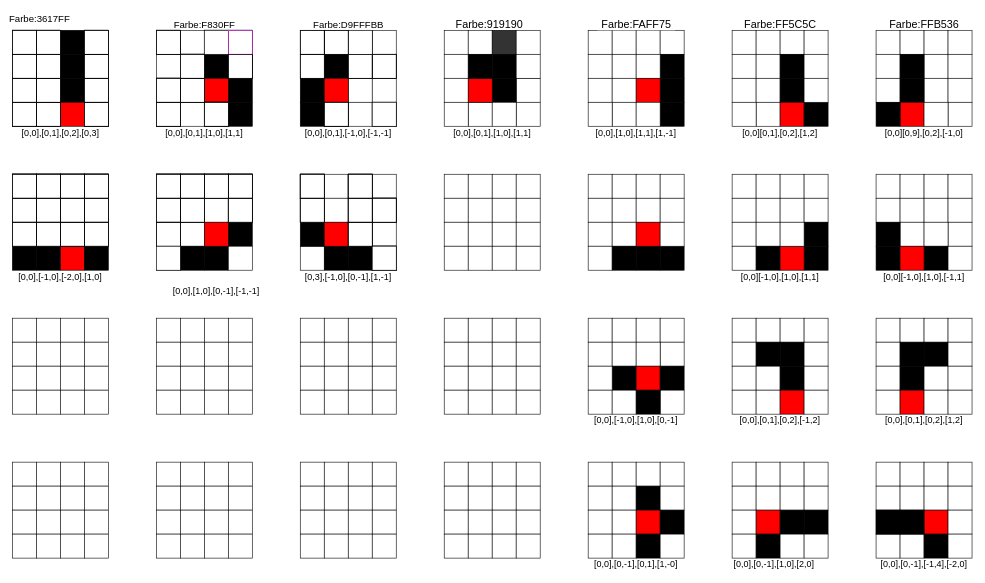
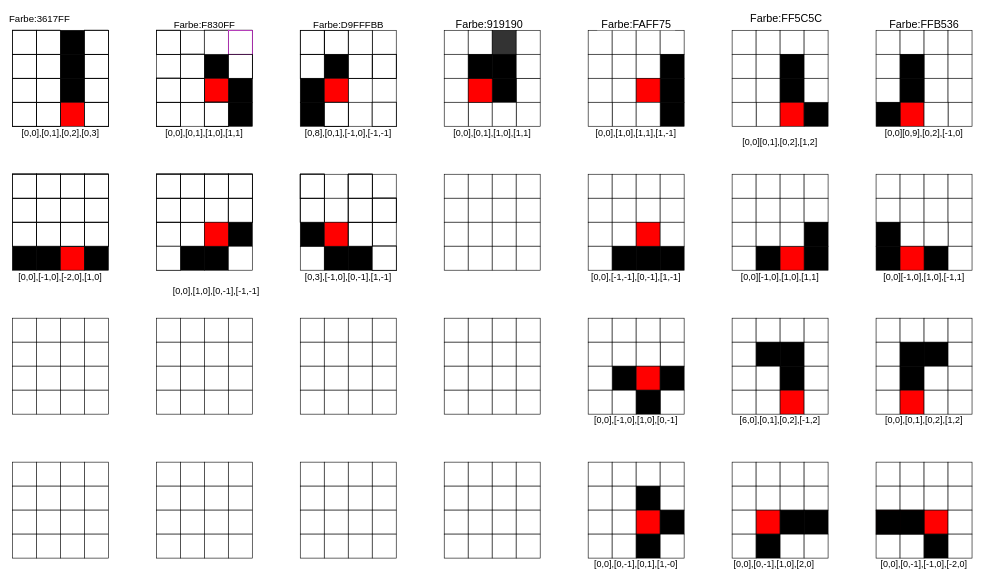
(780, 24) -> (786, 18)
(348, 132) -> (348, 132)
(780, 132) -> (780, 141)
none -> (636, 276)
(780, 420) -> (780, 420)
(924, 564) -> (924, 564)
